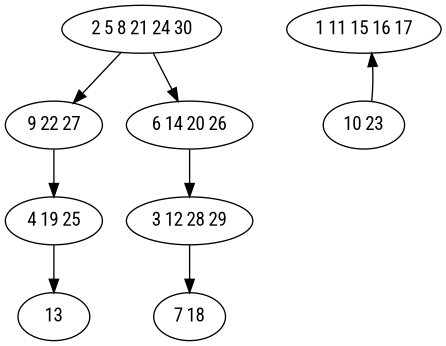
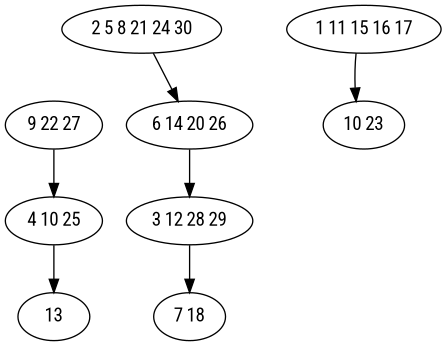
(102, 73) -> none
(373, 84) -> (355, 70)
(54, 221) -> (54, 221)
